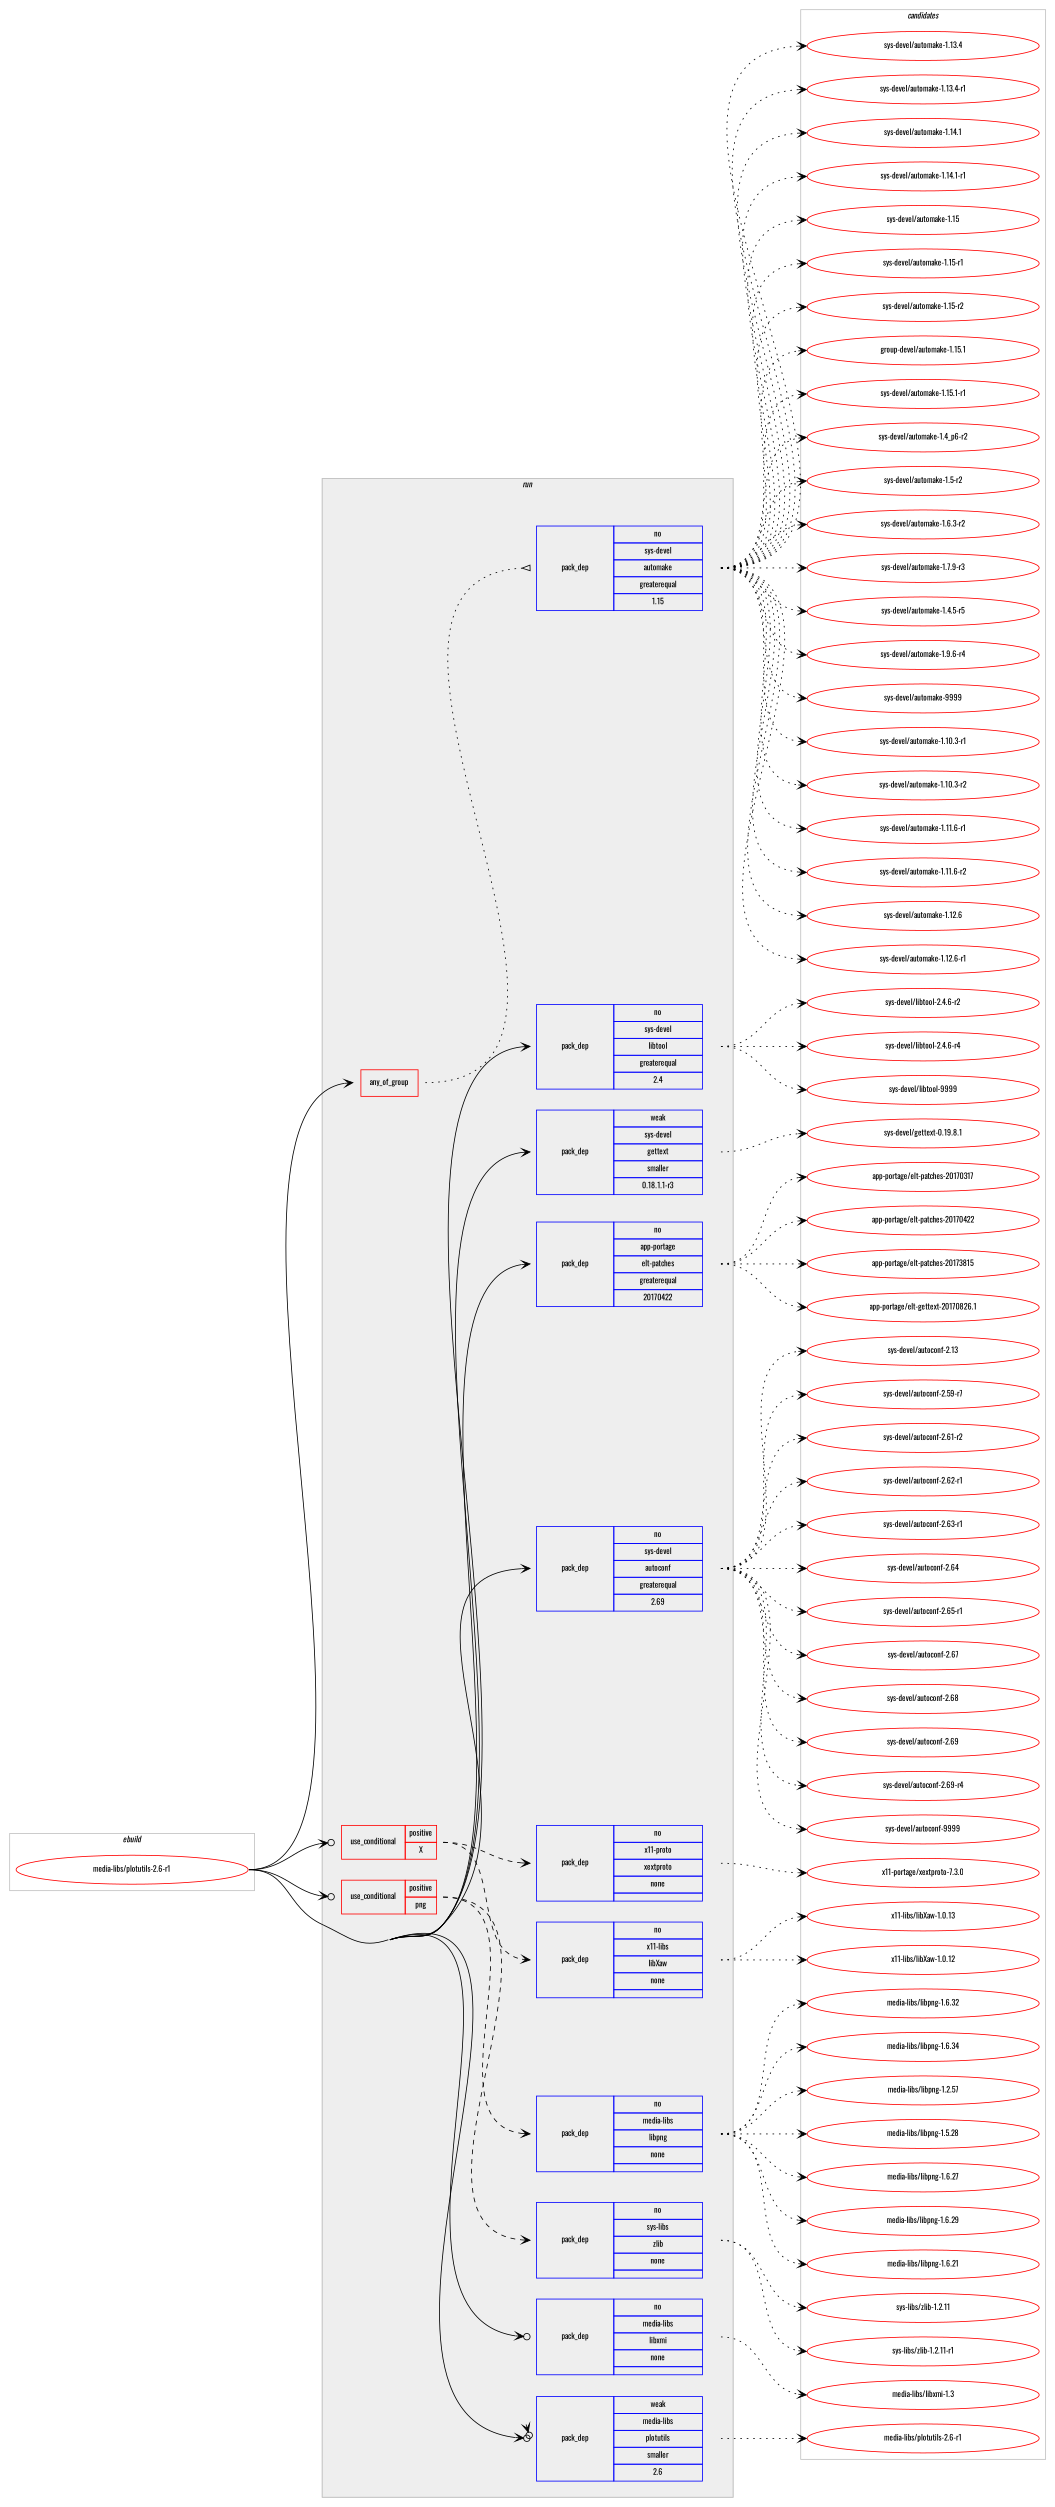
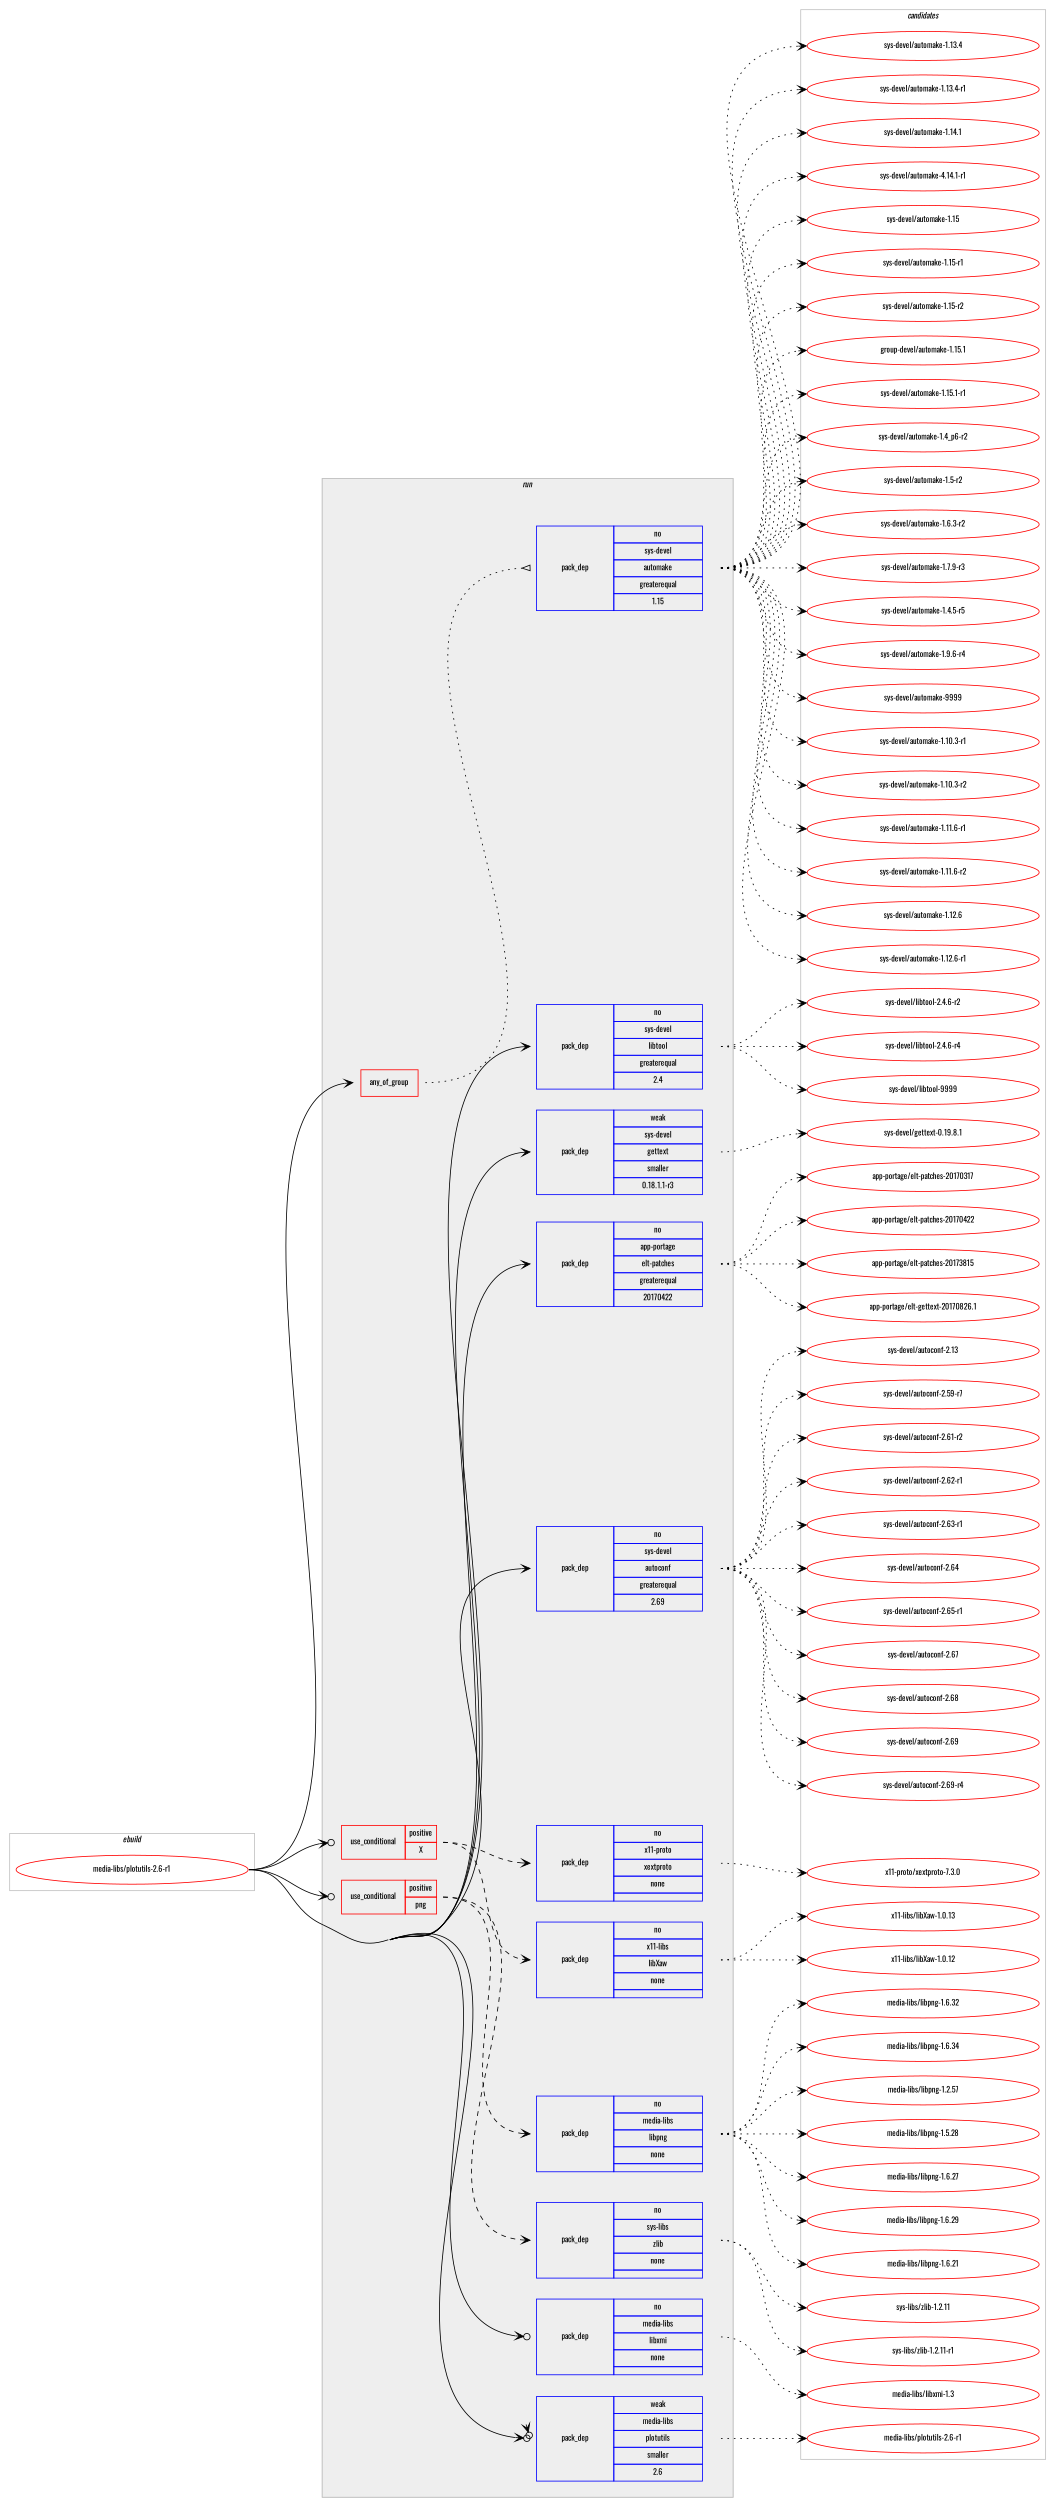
(923, 176) -> (923, 176)
(923, 1829) -> none
(923, 1873) -> (923, 1873)
